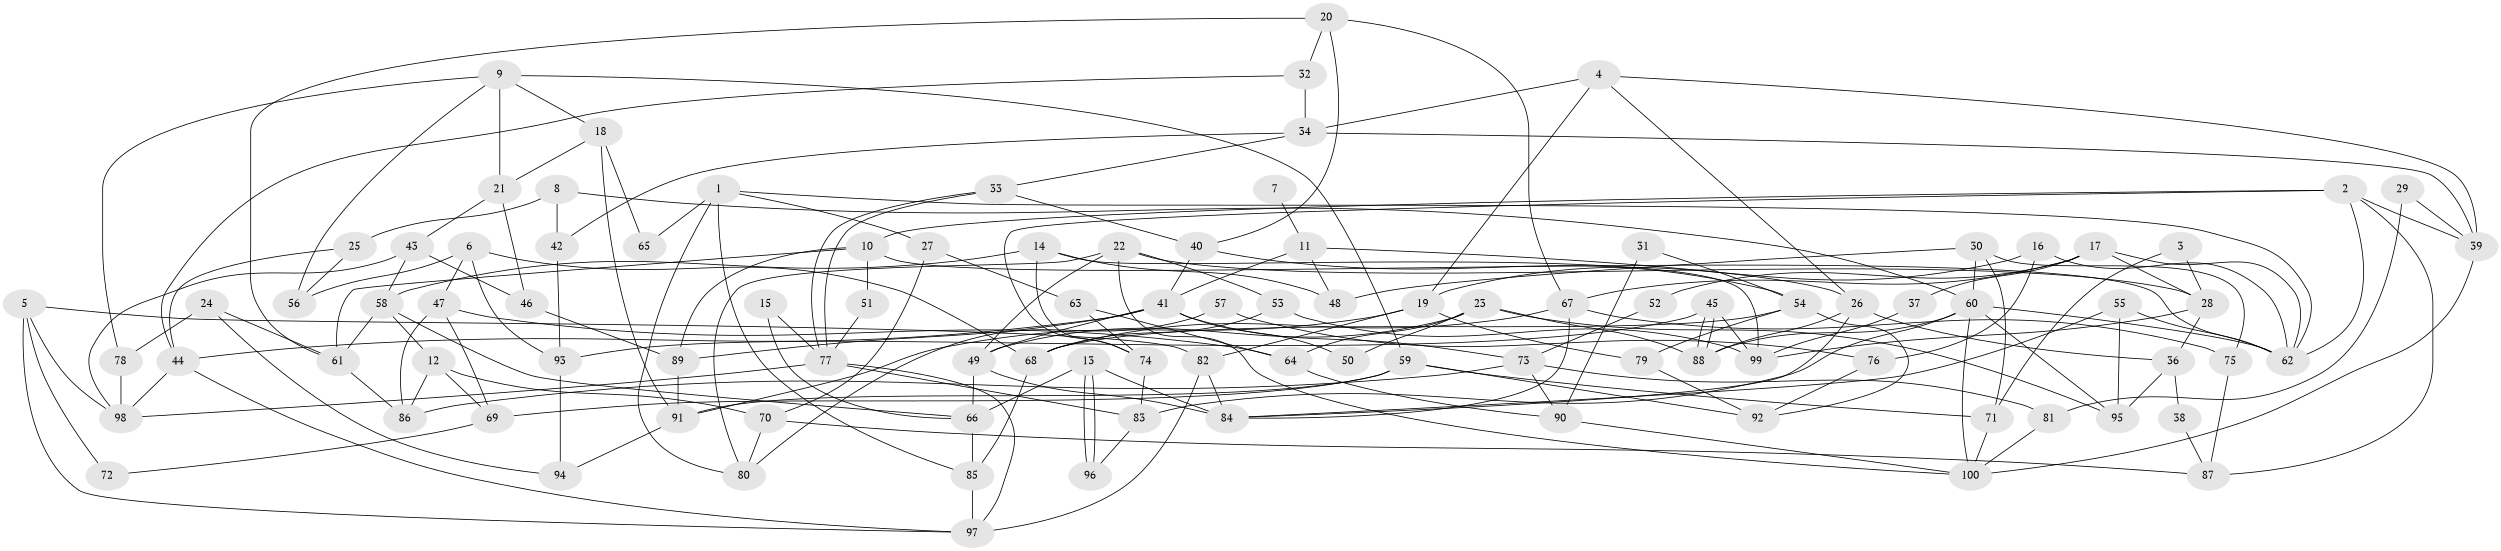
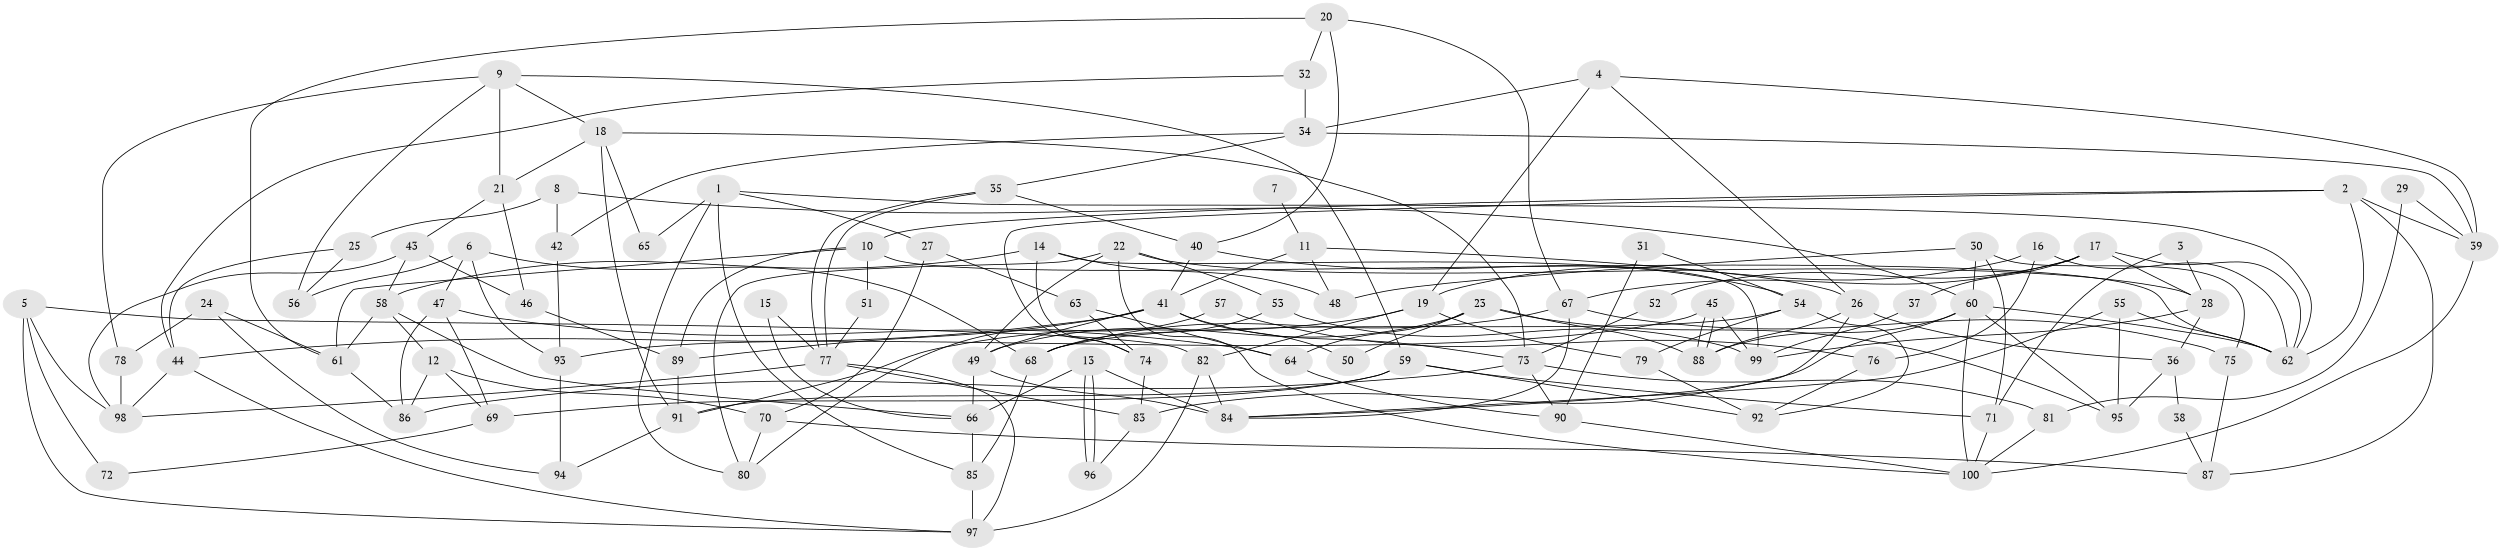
none -> (1115, 149)
(996, 189) -> (996, 189)
